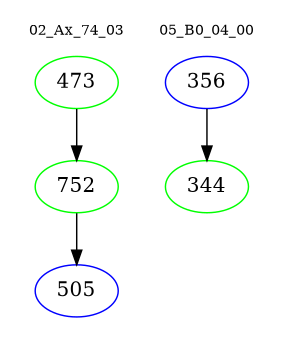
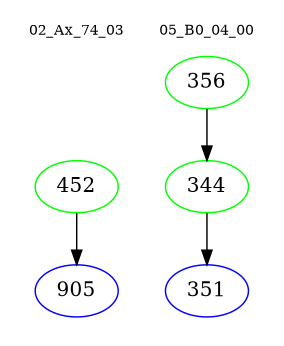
(77, 82) -> none
(207, 82) -> (207, 82)
(77, 187) -> (77, 187)
(77, 291) -> (77, 291)
none -> (207, 291)
